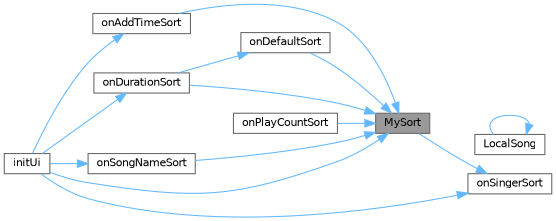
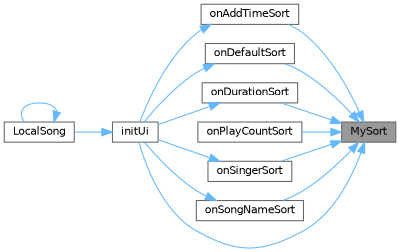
(208, 64) -> (172, 92)
none -> (88, 132)
(448, 152) -> (306, 153)
